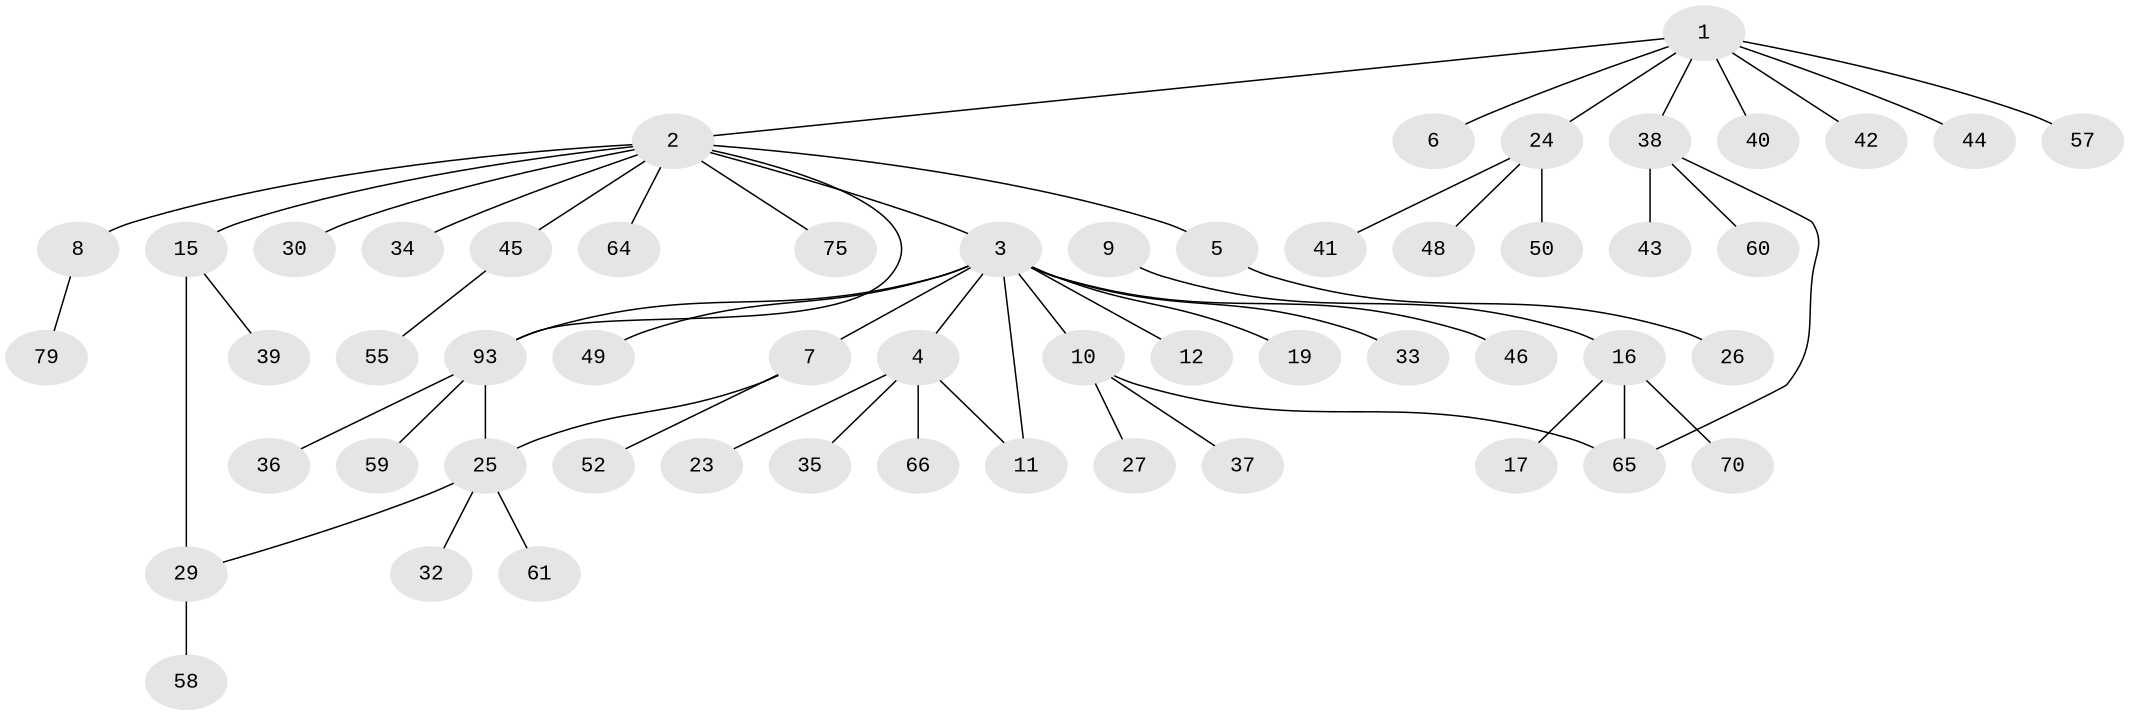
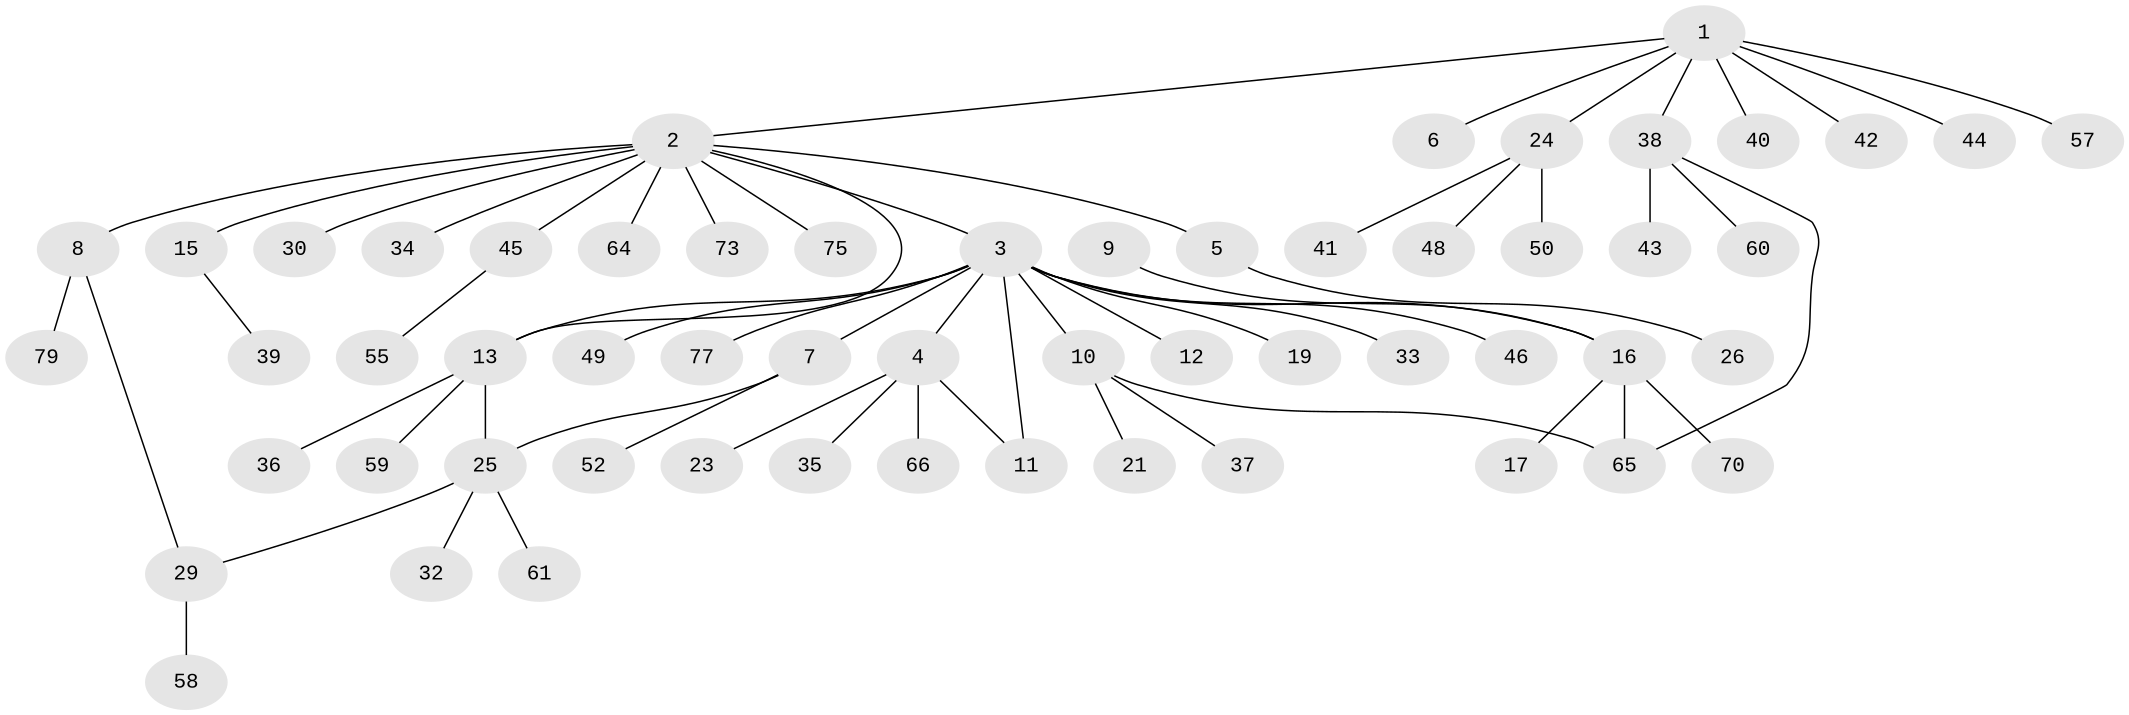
none -> (727, 249)
none -> (1313, 304)
(485, 358) -> (485, 358)
none -> (702, 358)
(186, 412) -> (132, 412)
(1135, 466) -> (1135, 466)
